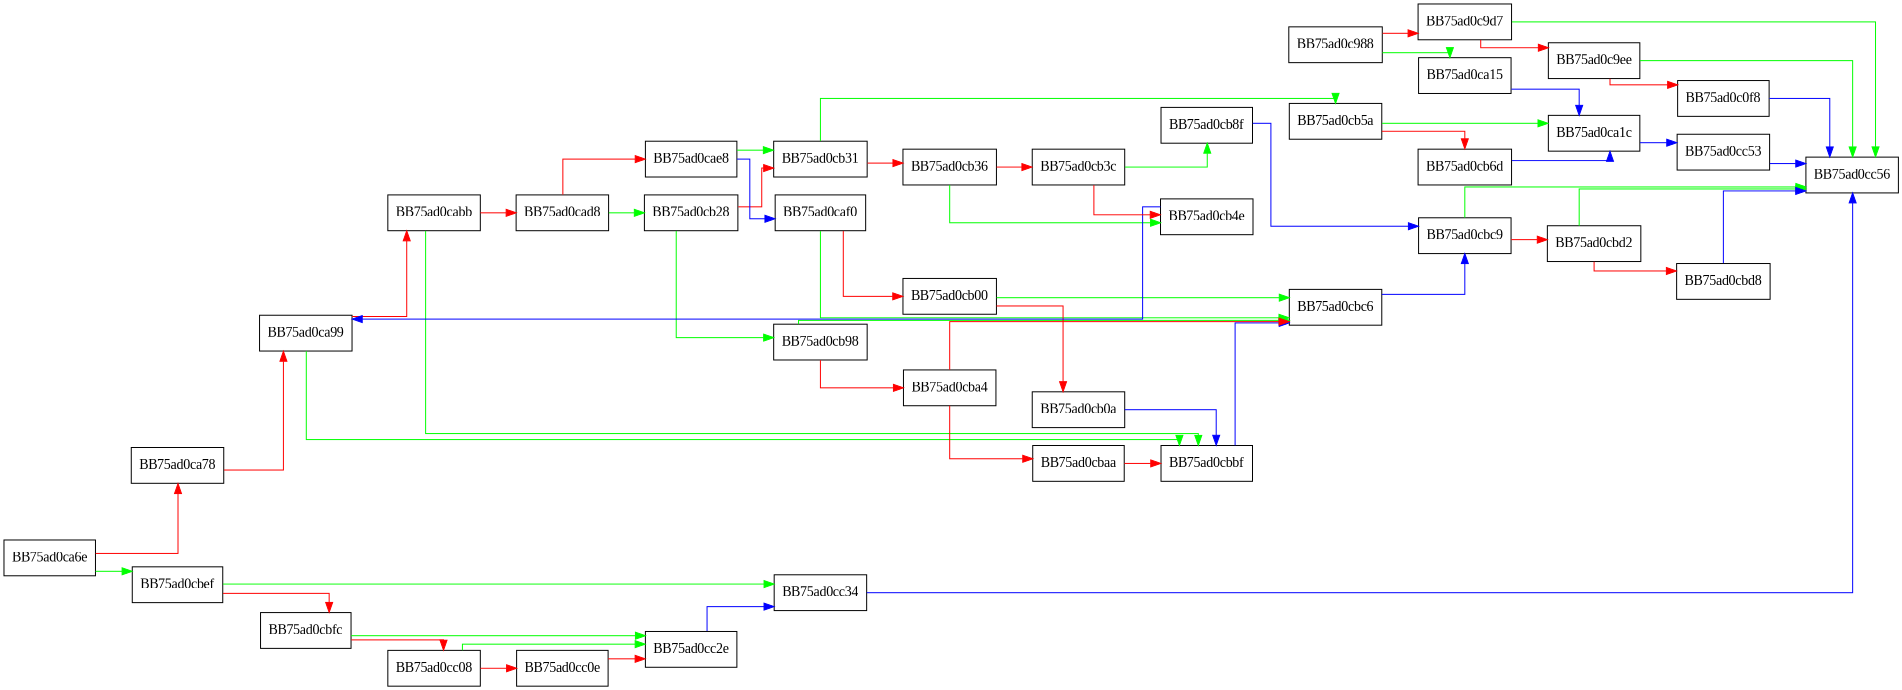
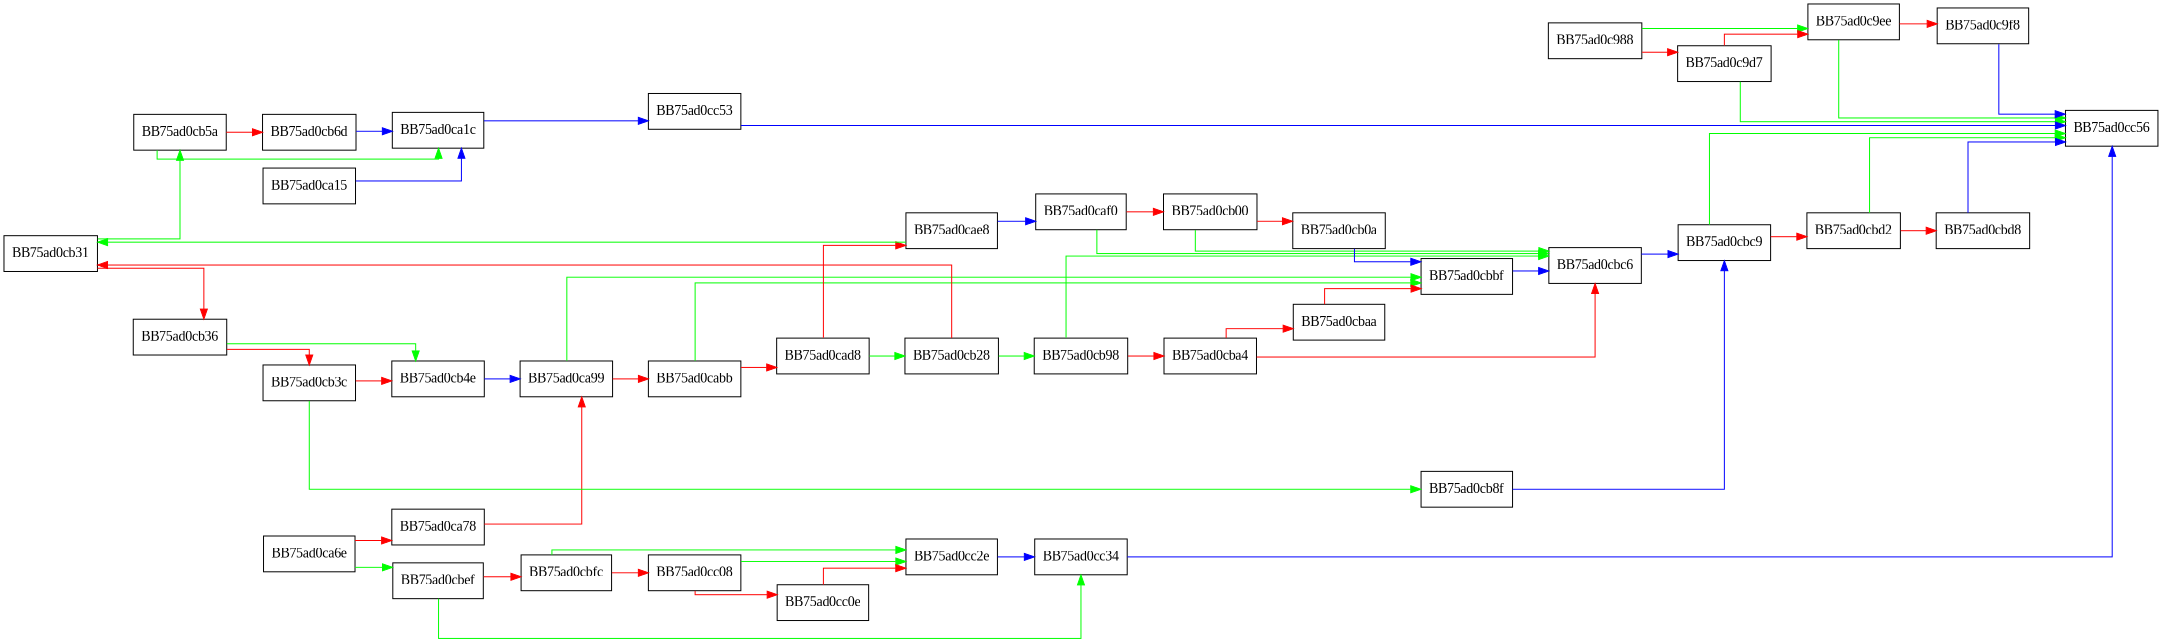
(1416, 53) -> (1720, 29)
(1723, 98) -> (1983, 26)
